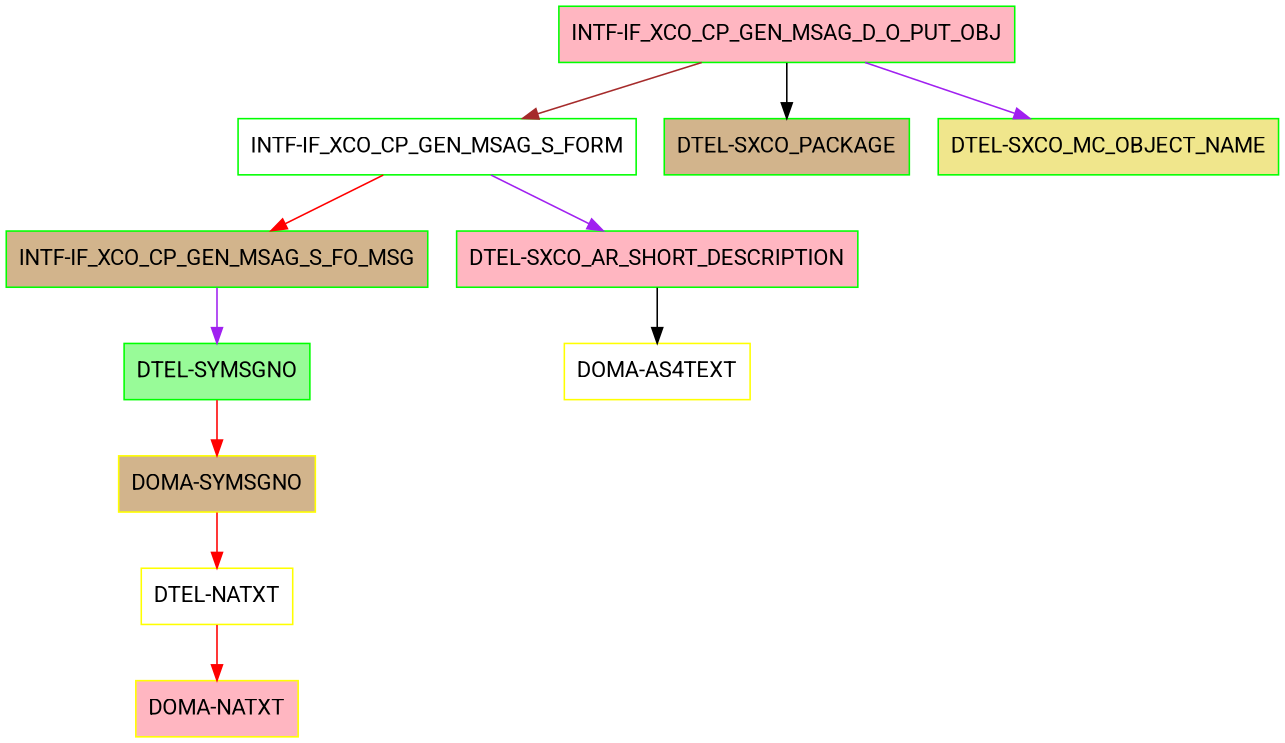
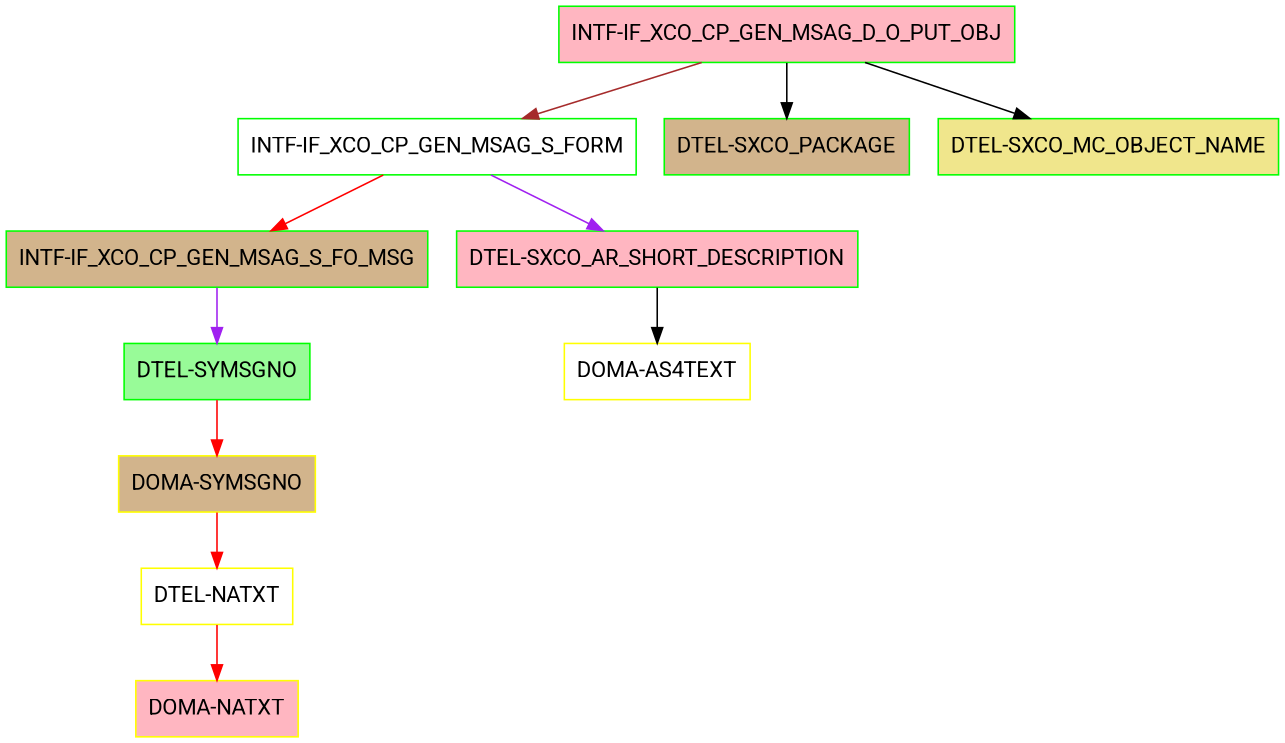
(940, 88) -> (940, 88)
